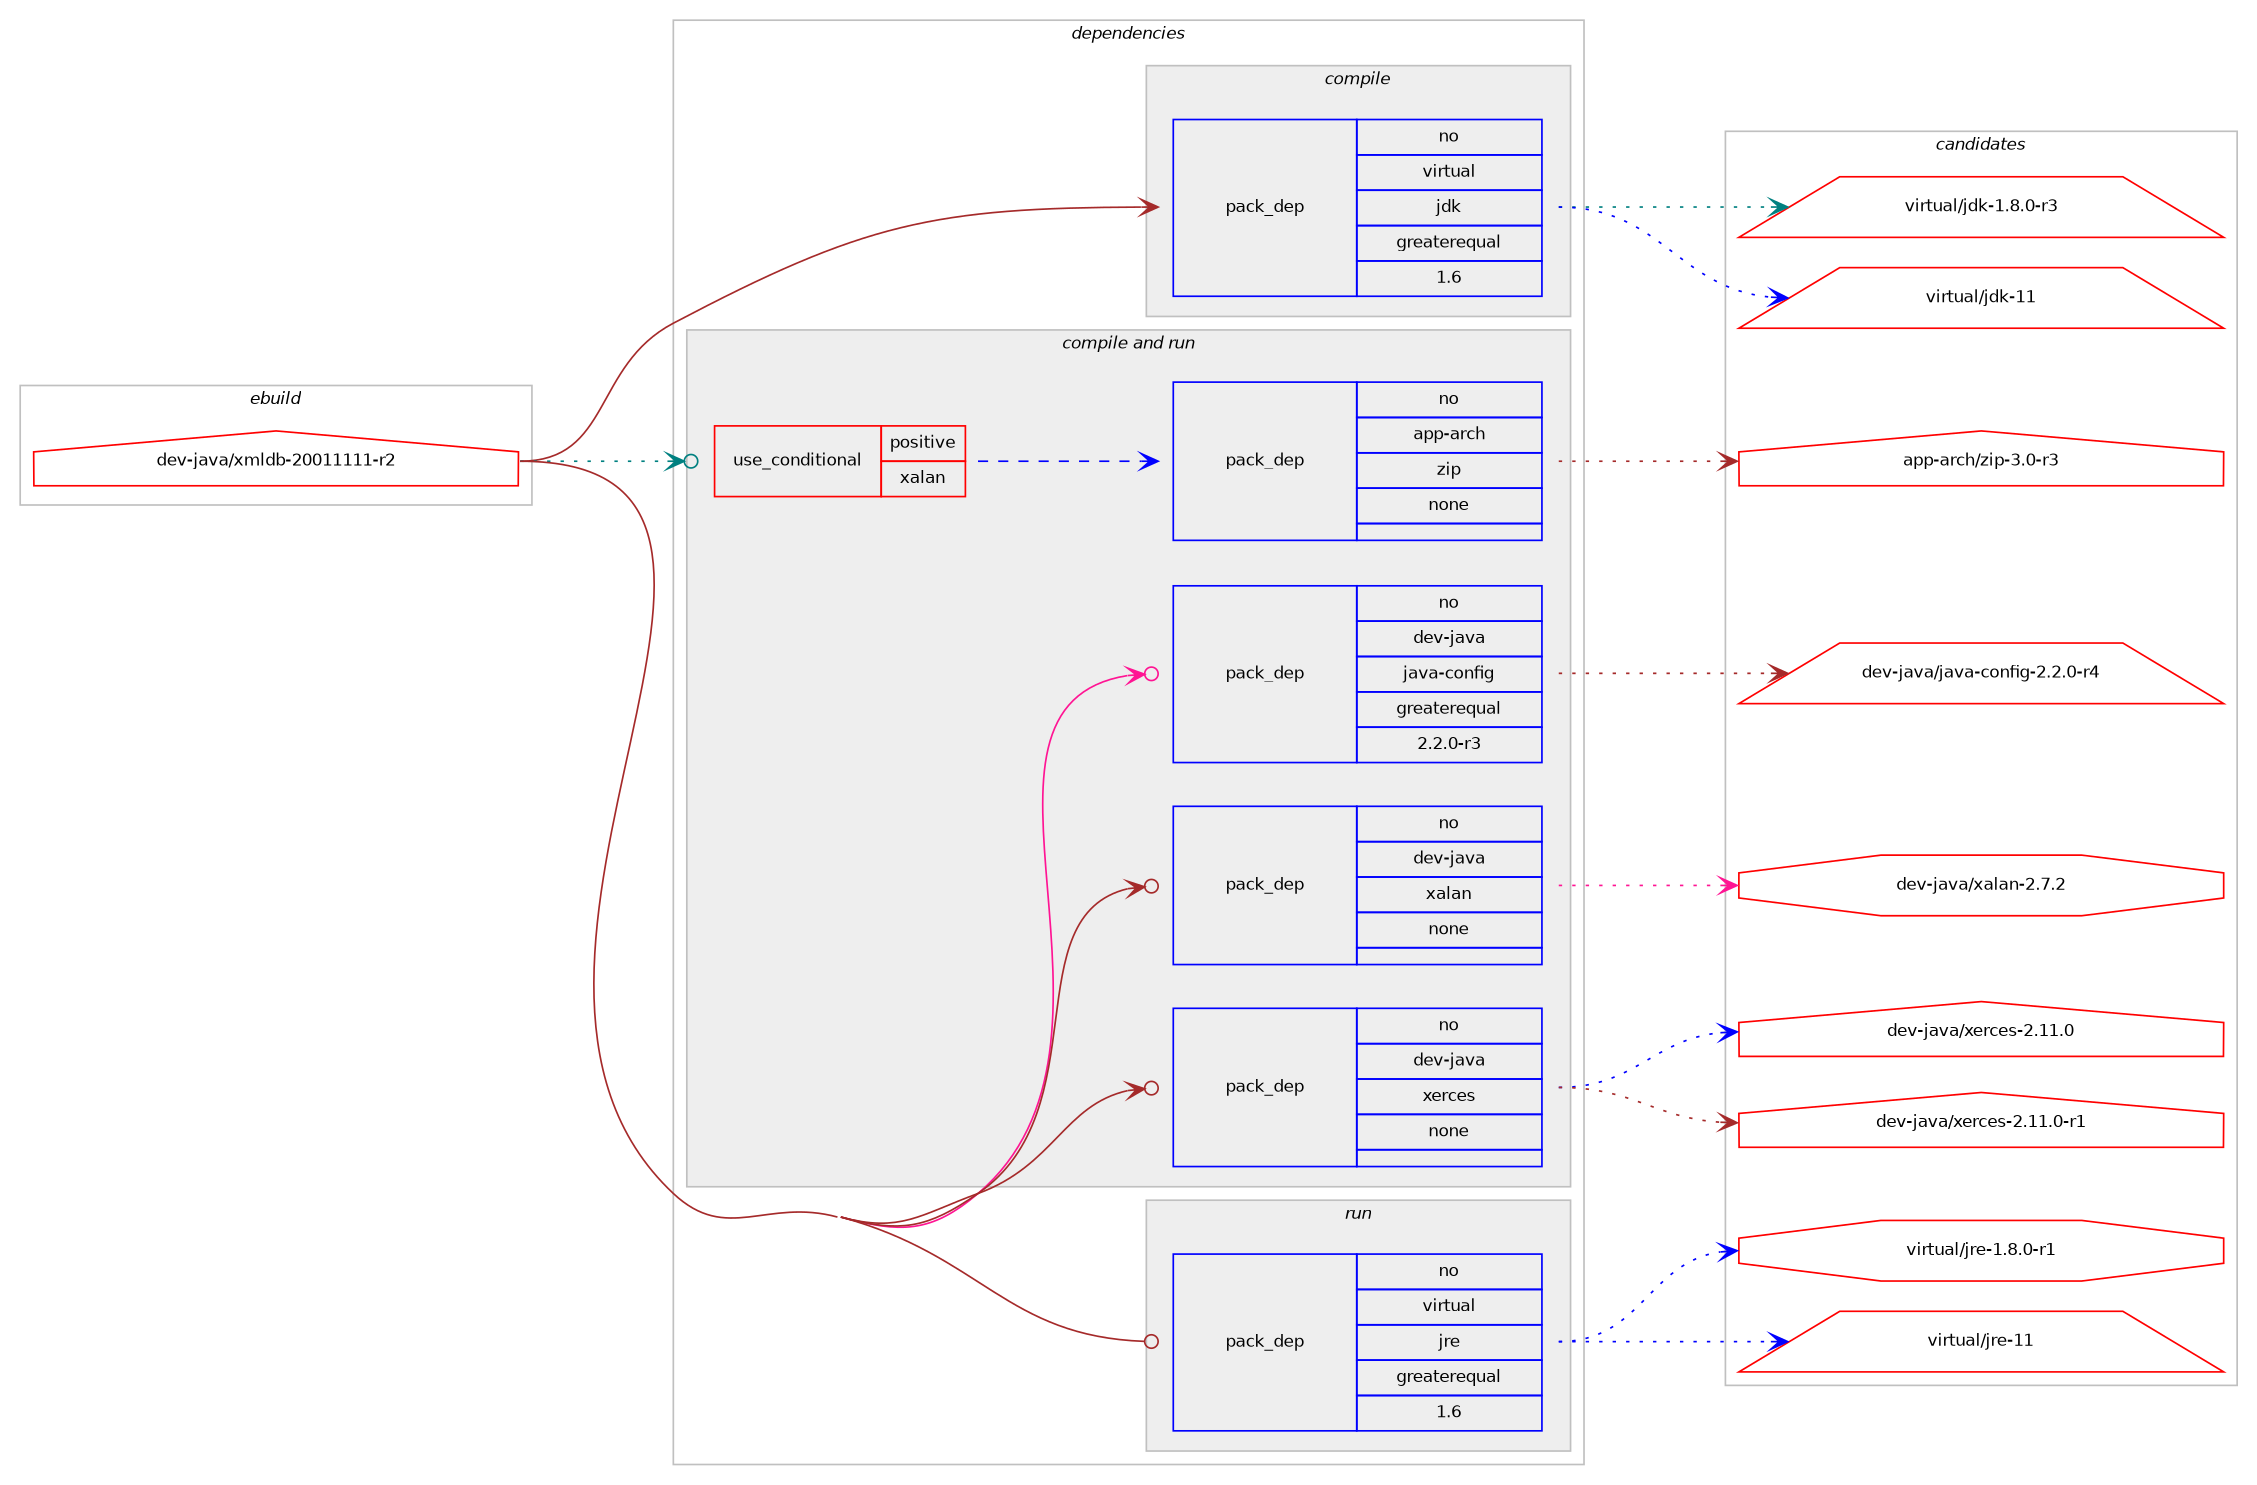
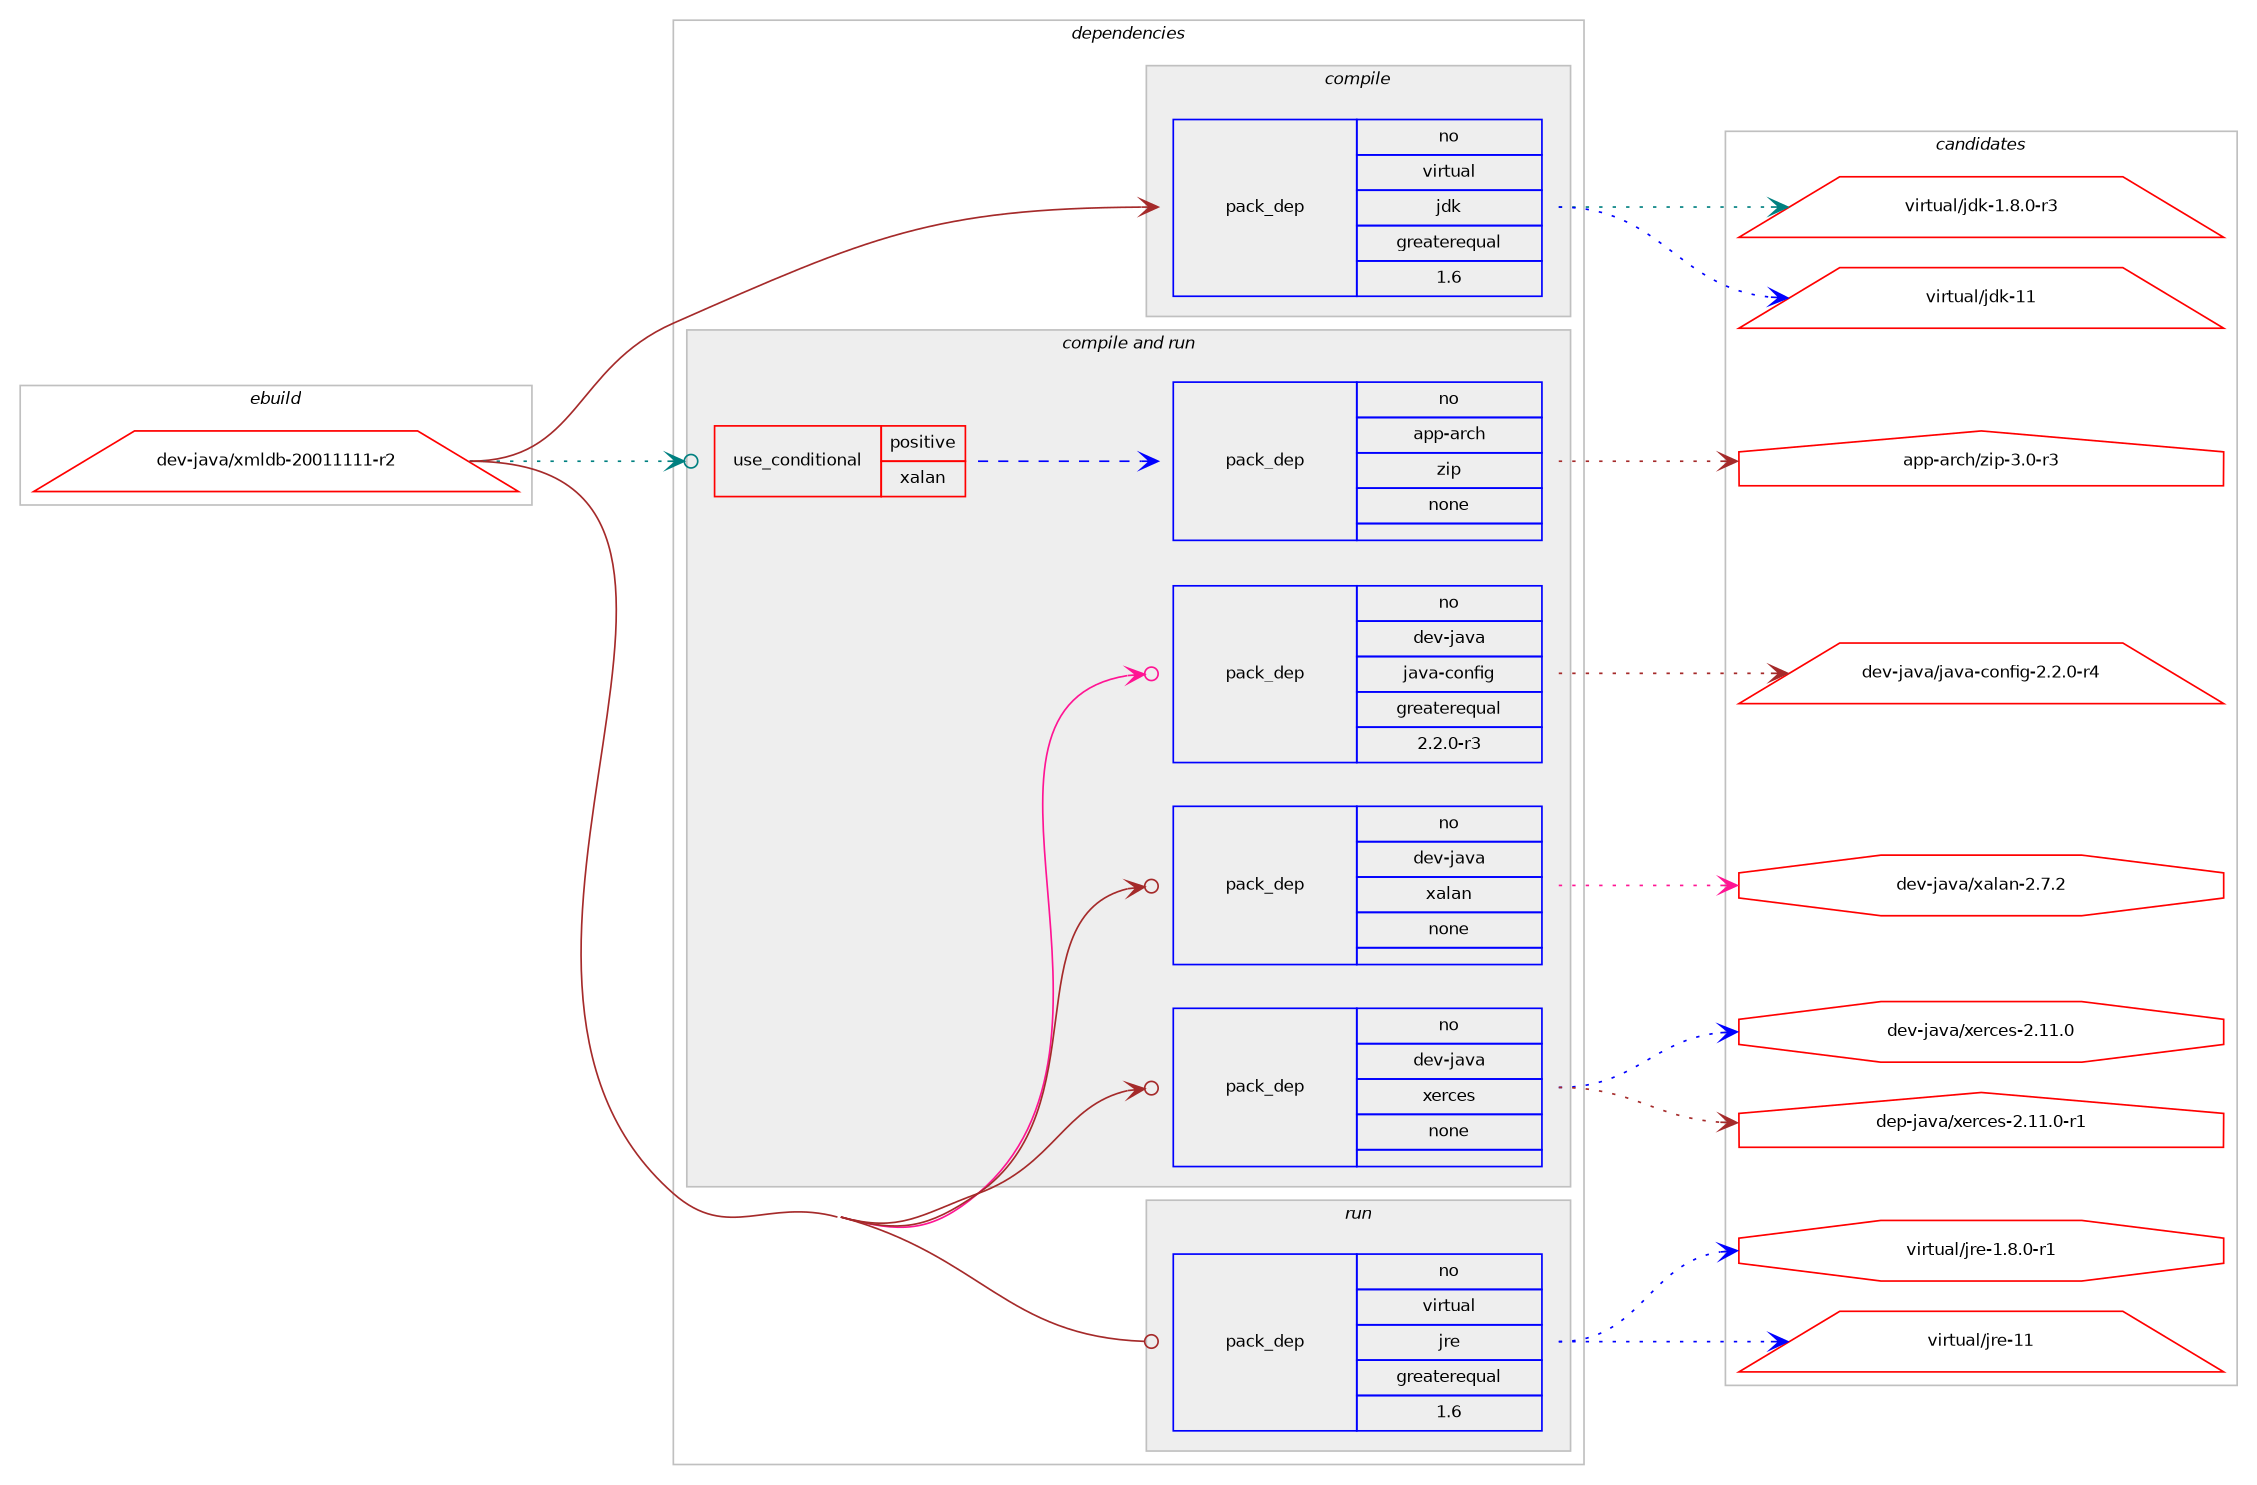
(276, 461) -> (276, 461)
(1981, 1032) -> (1981, 1032)
(1981, 1123) -> (1981, 1123)
